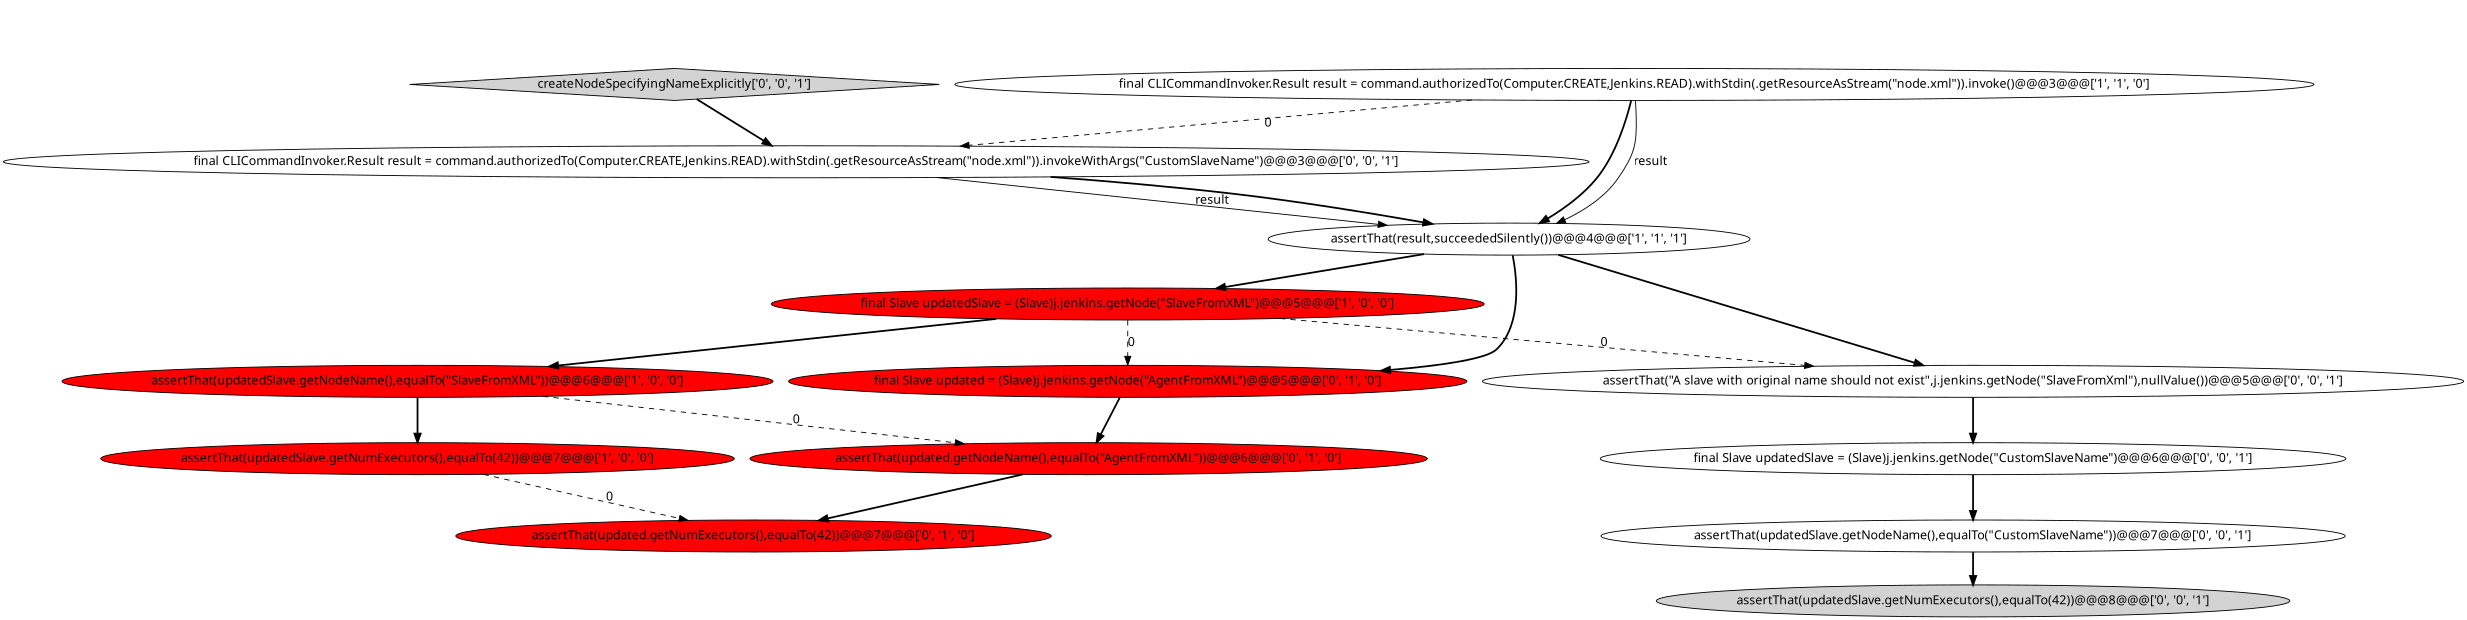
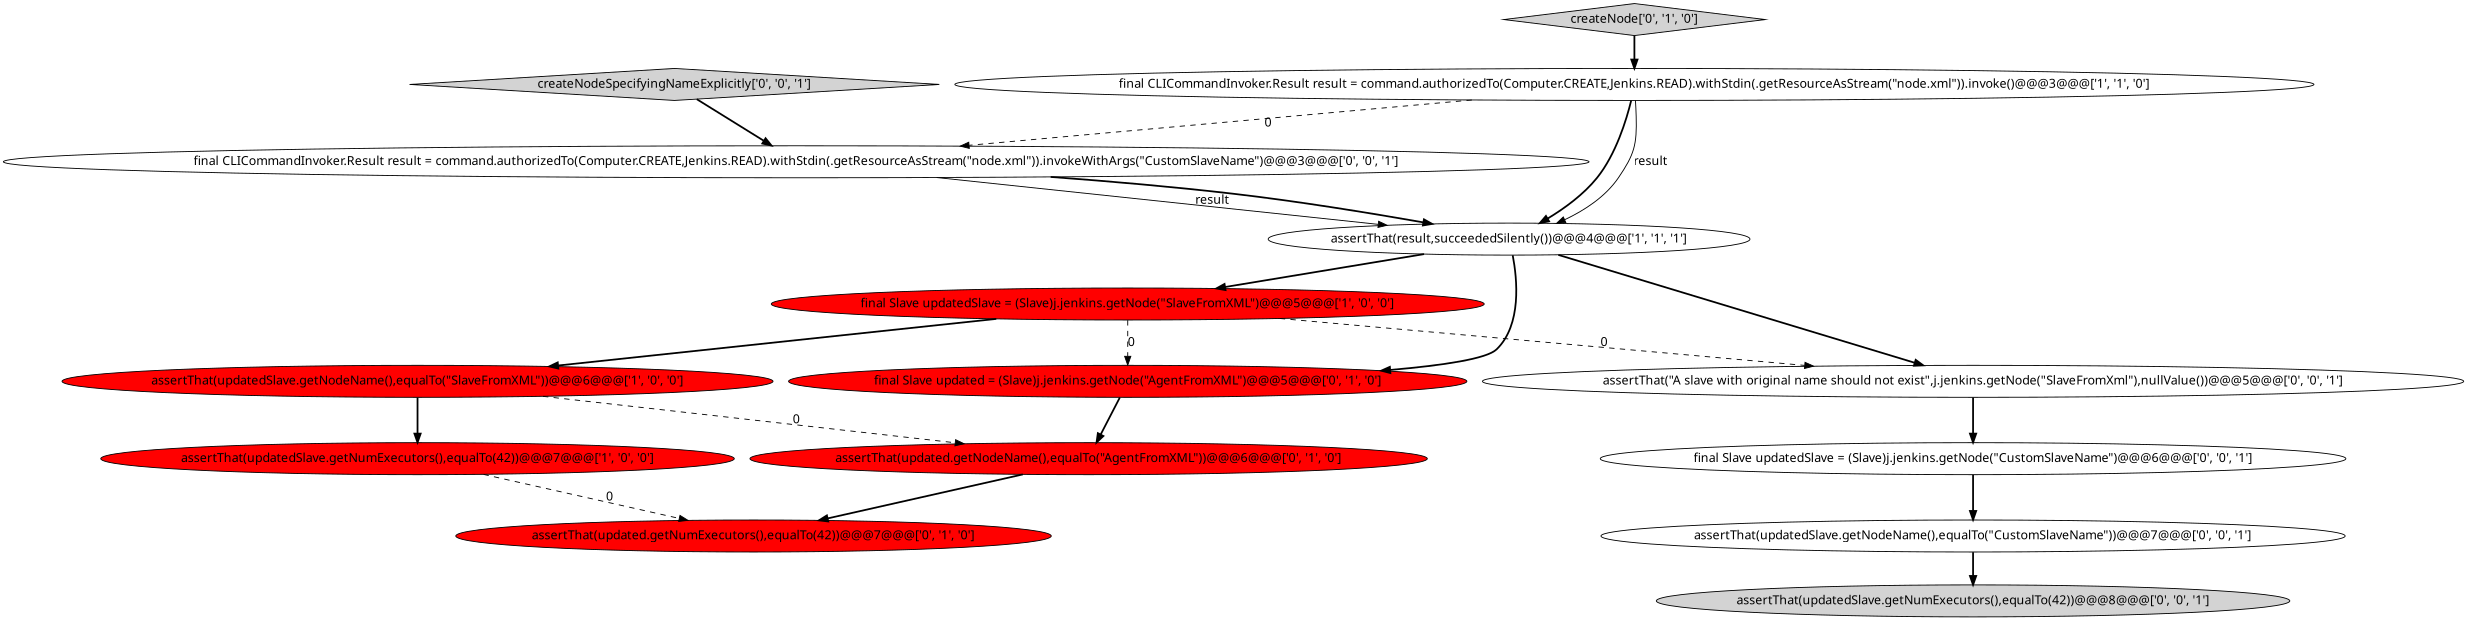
none -> (1634, 20)
